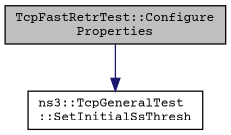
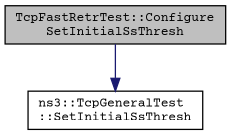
(115, 25) -> (115, 25)
